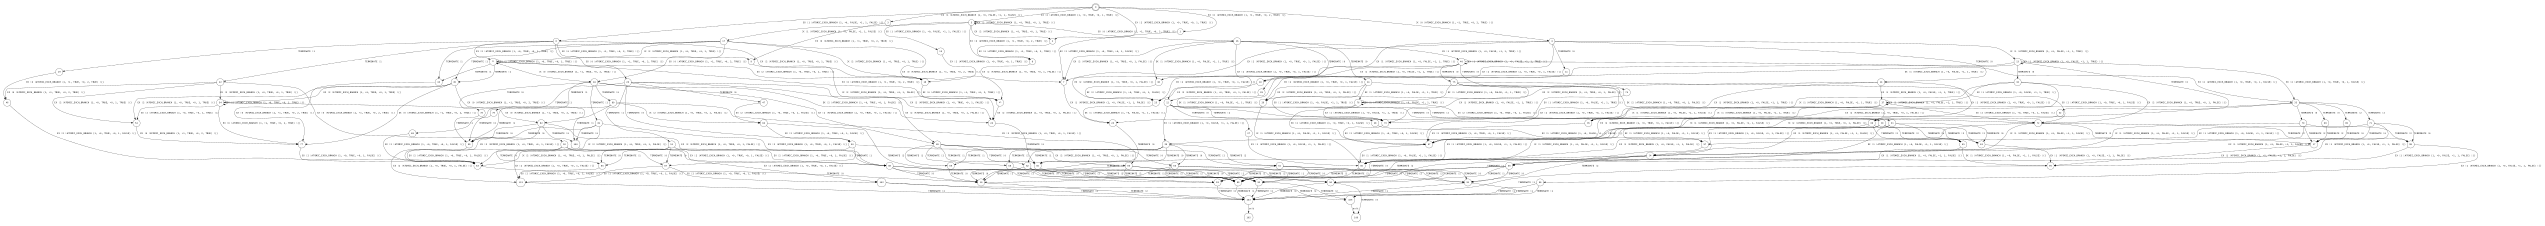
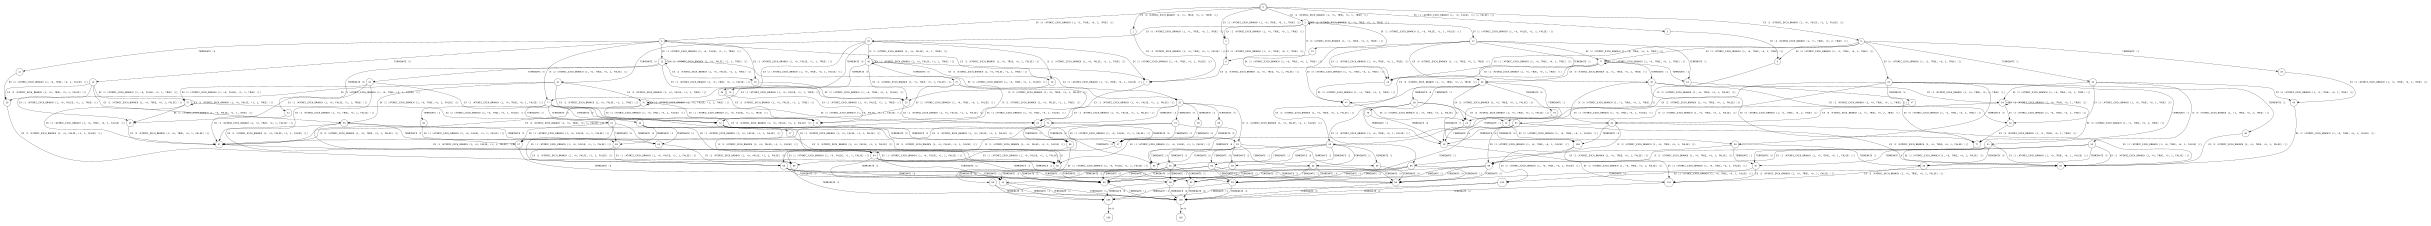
none -> (792, 112)
(1357, 189) -> (1135, 185)
